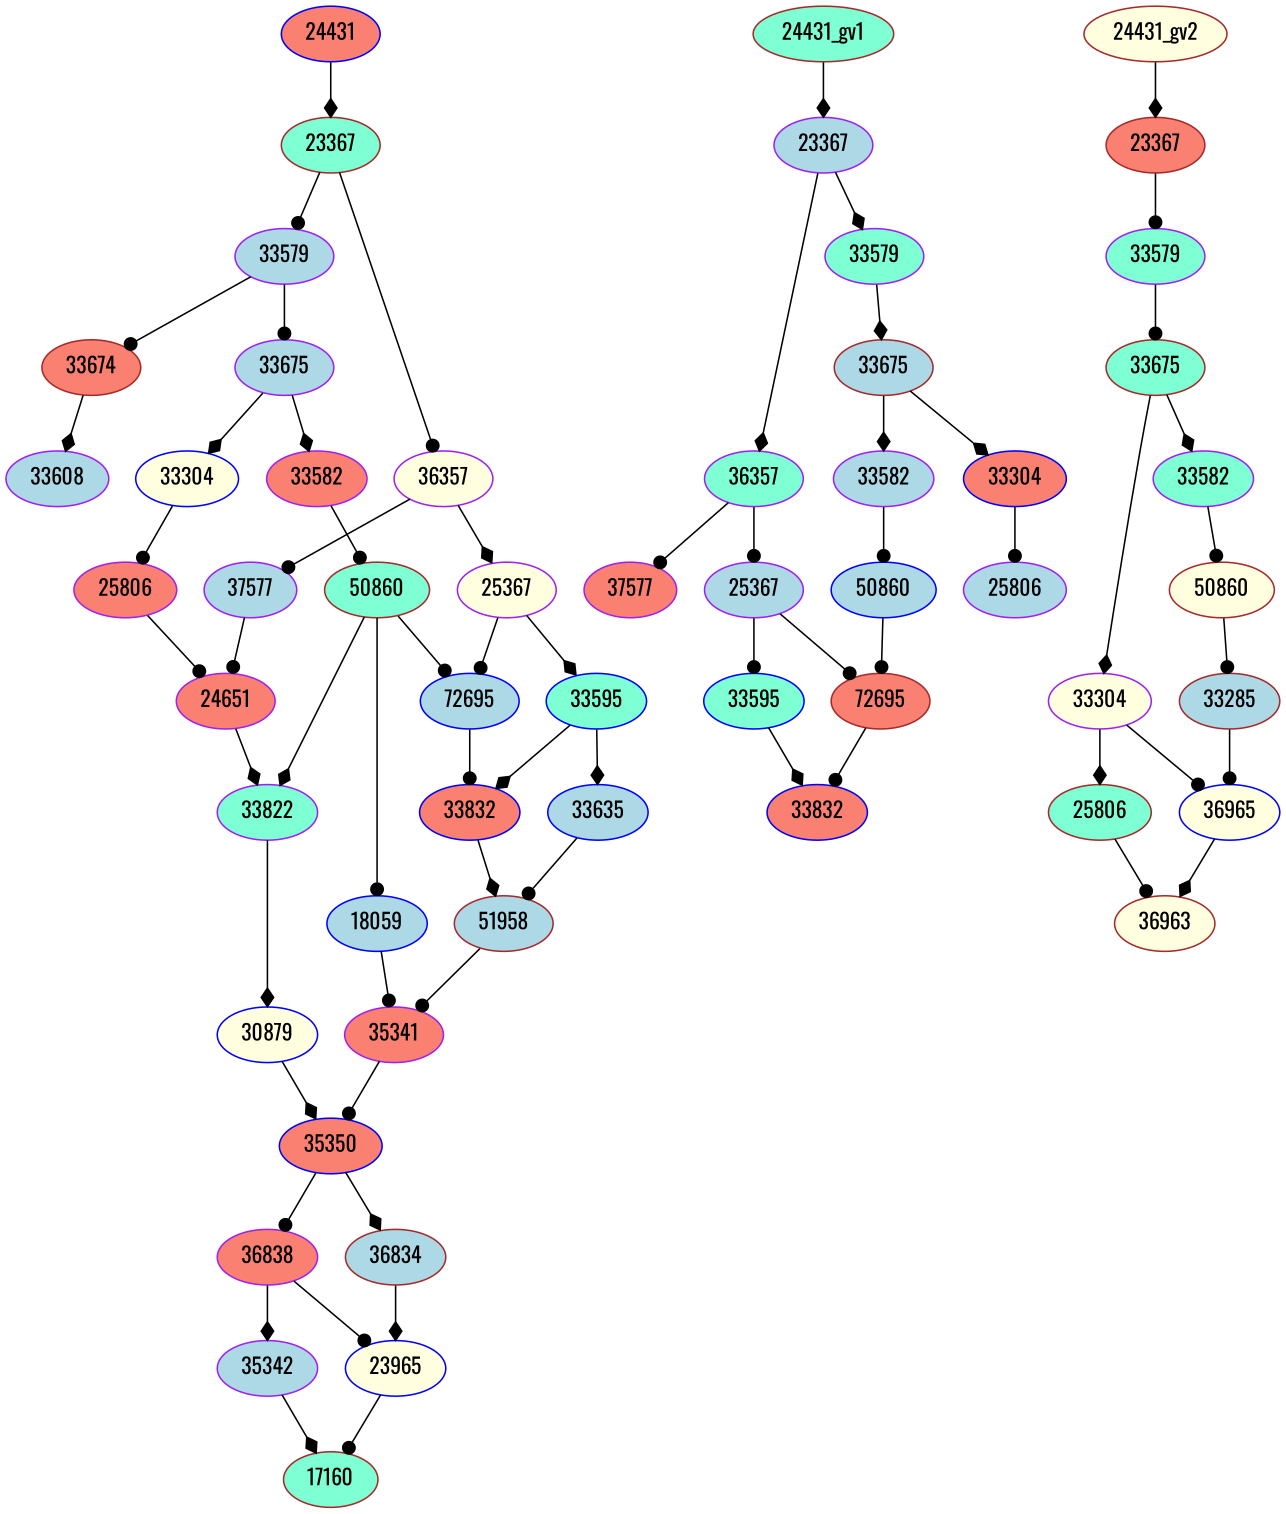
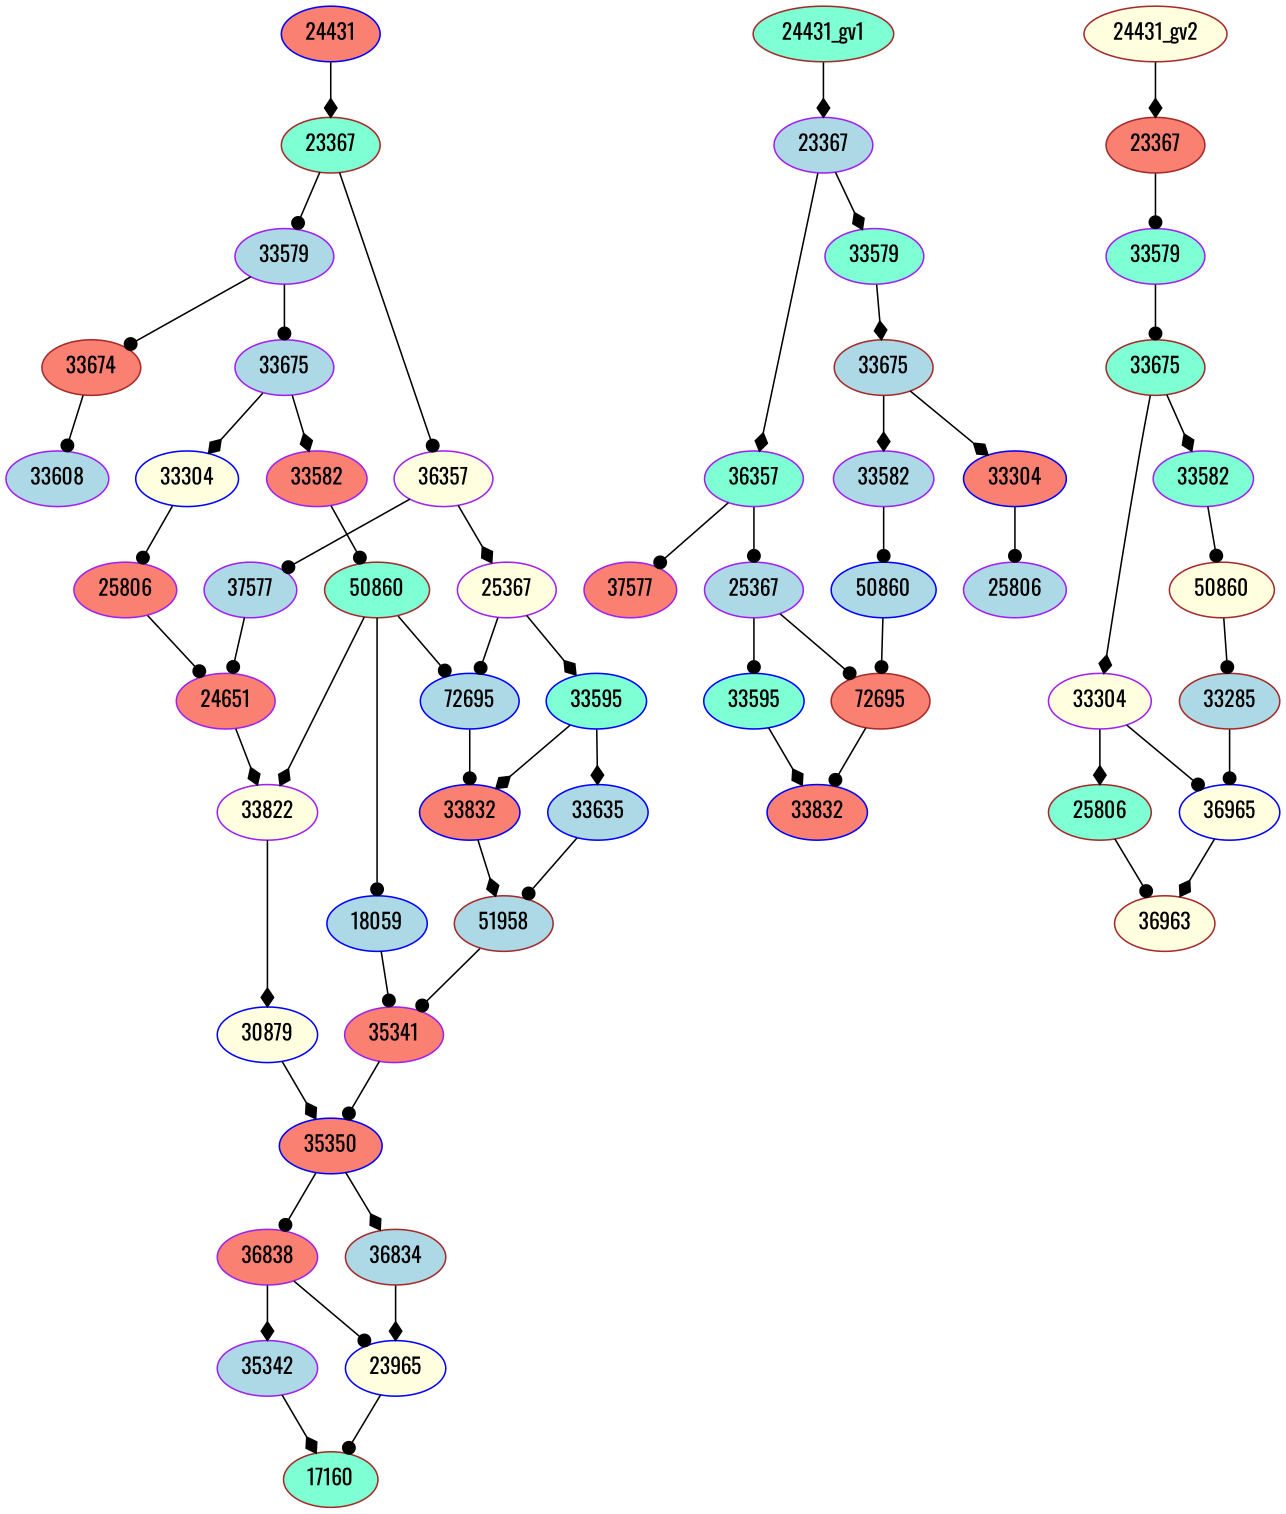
(76, 417) -> (76, 417)
(267, 812) -> (267, 812)
